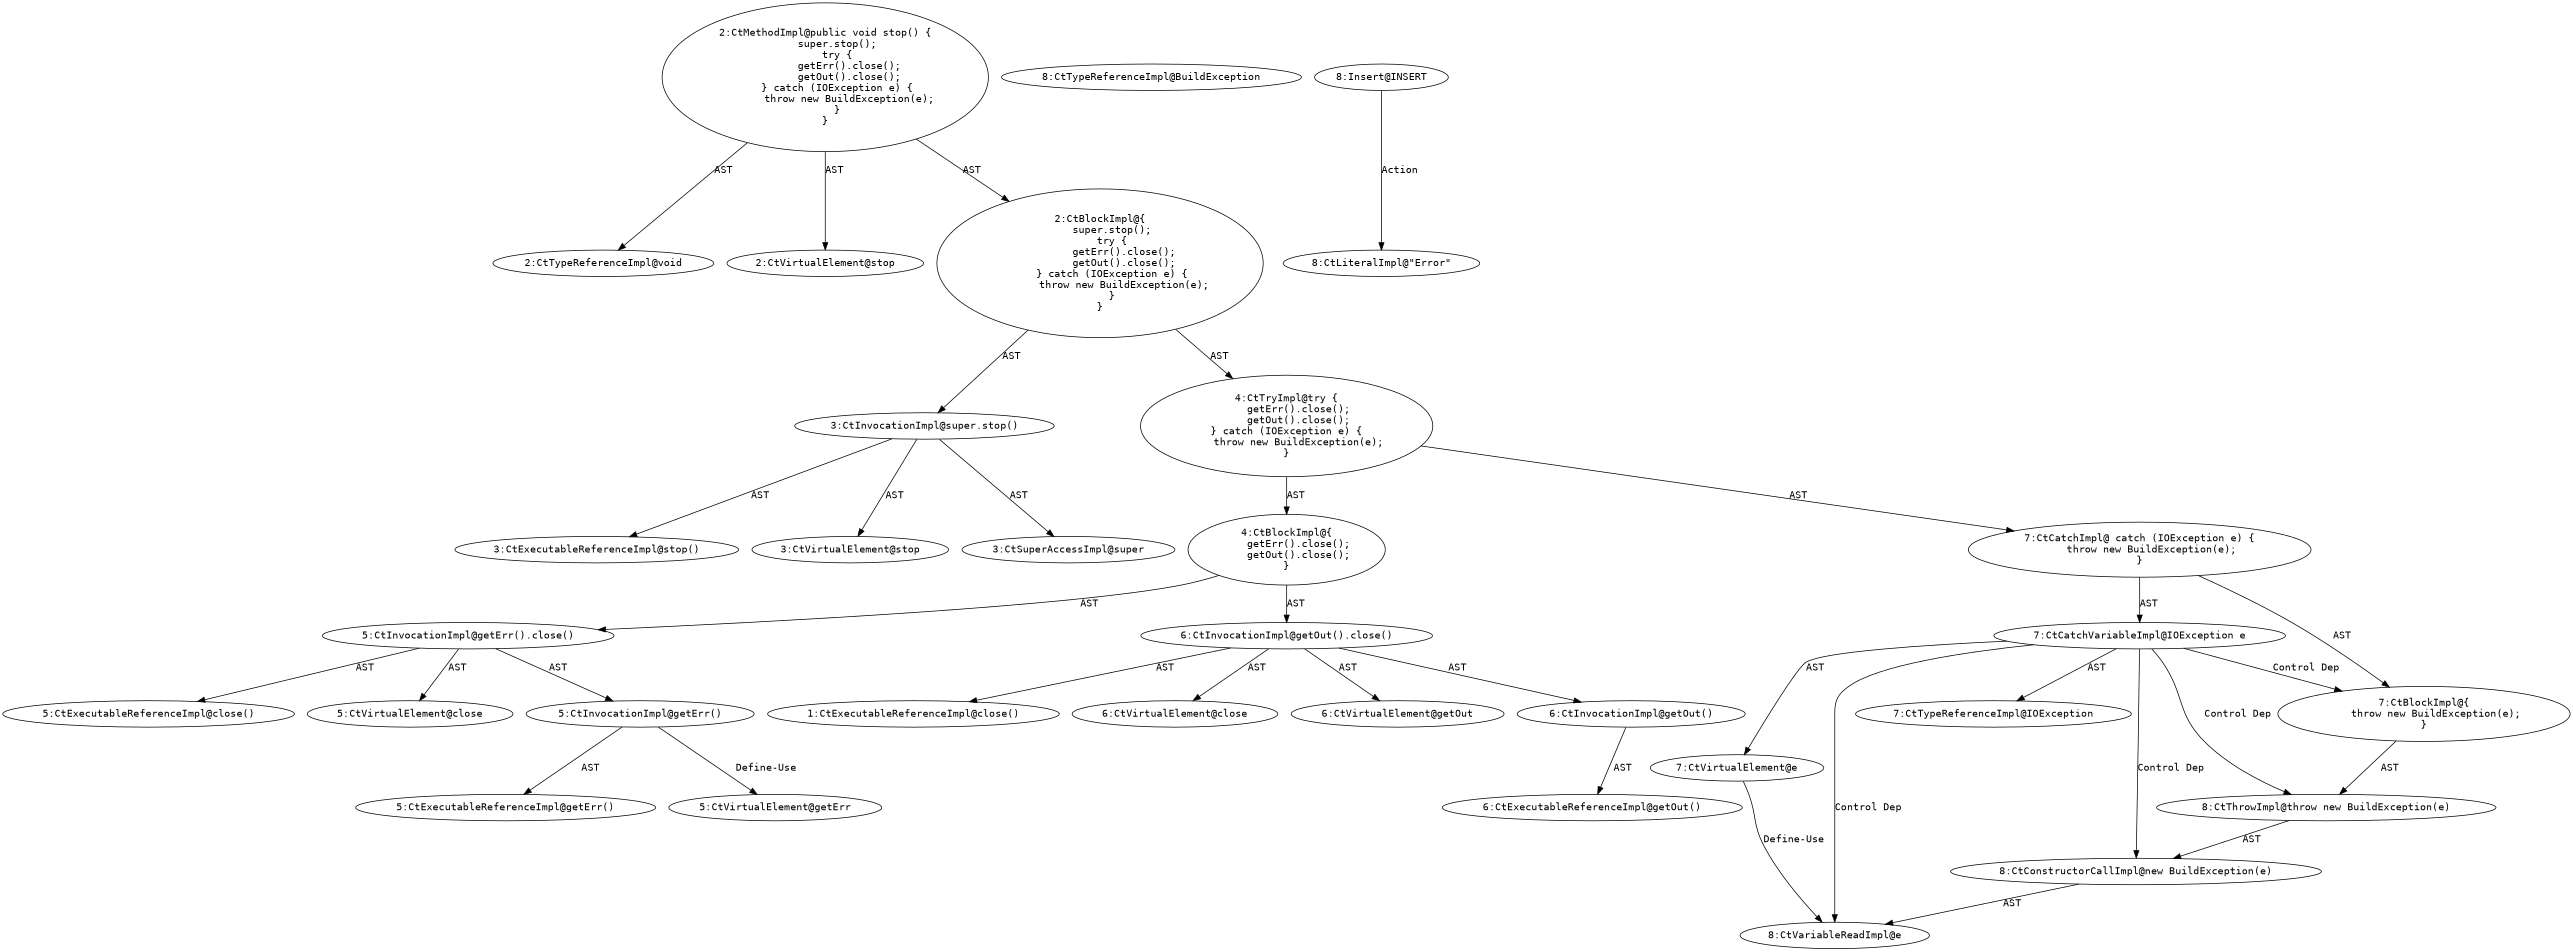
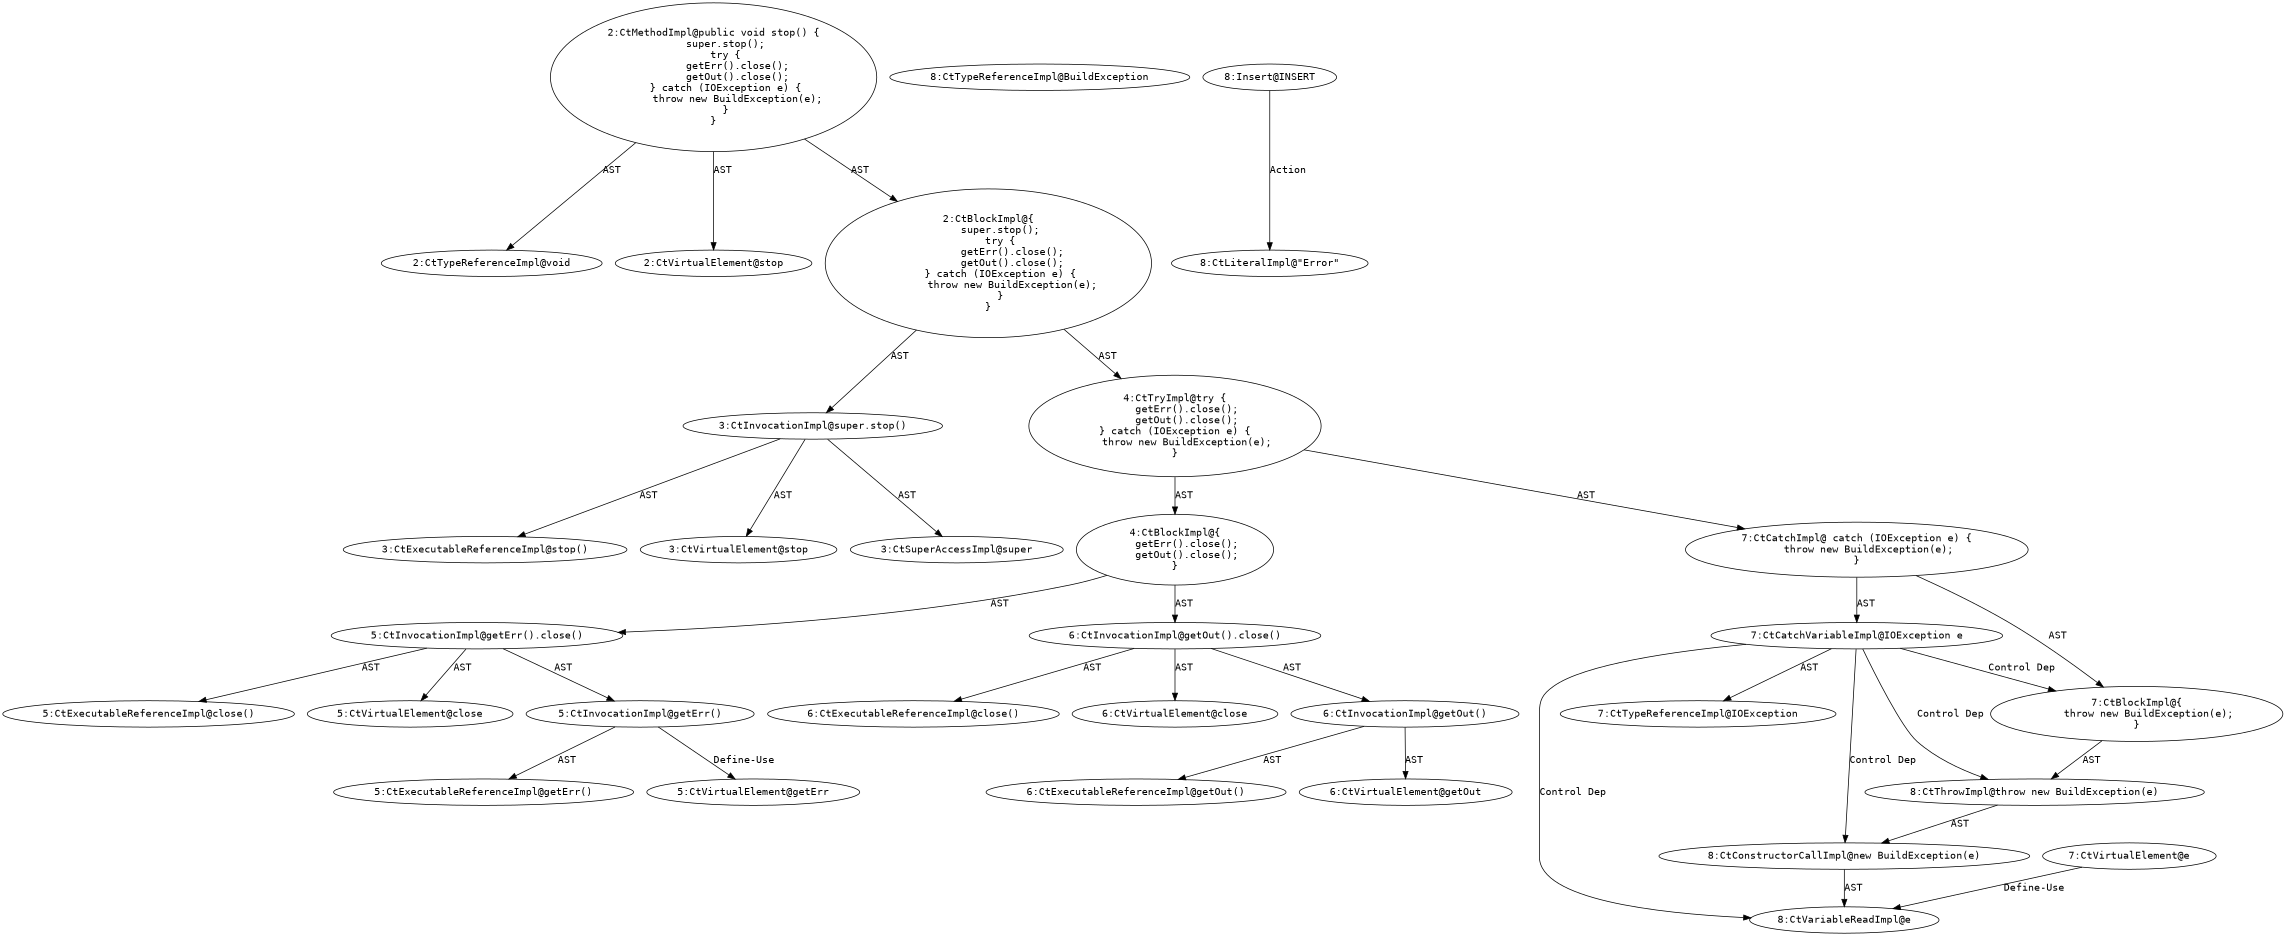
(1854, 652) -> none
(1339, 673) -> (1405, 749)
(913, 714) -> (913, 714)
